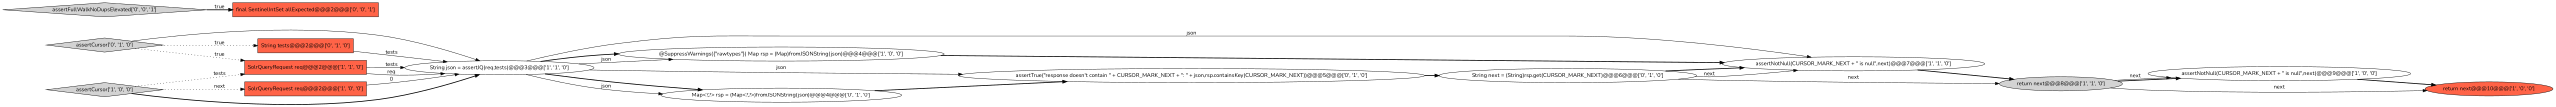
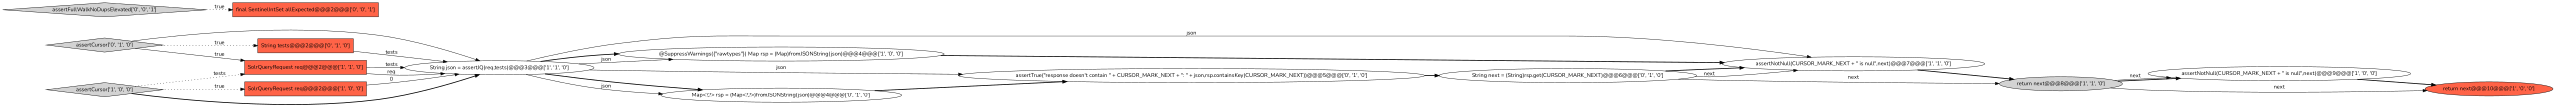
(218, 10) -> (218, 10)
(188, 54) -> (188, 54)
(220, 86) -> (220, 86)
